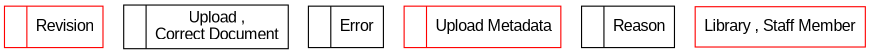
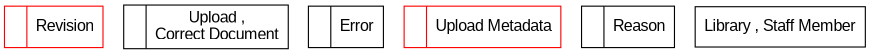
(780, 27) -> (780, 27)
